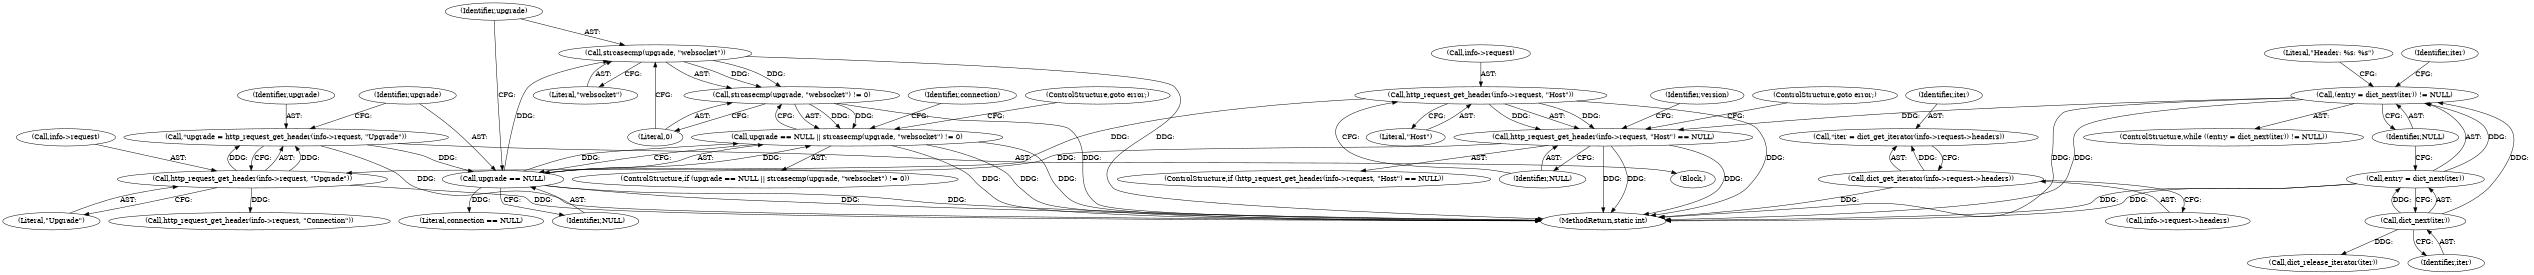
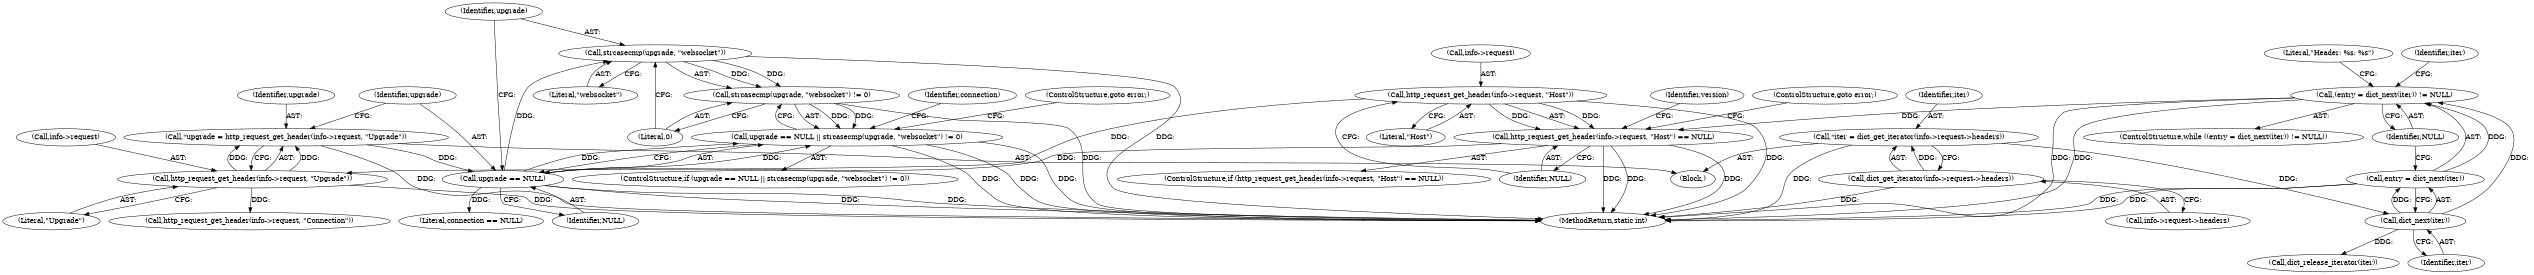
none -> (1761, 150)
none -> (2194, 170)
none -> (1777, 201)
